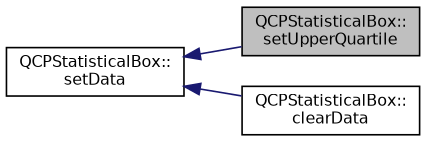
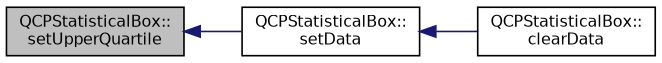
(221, 50) -> (221, 31)
